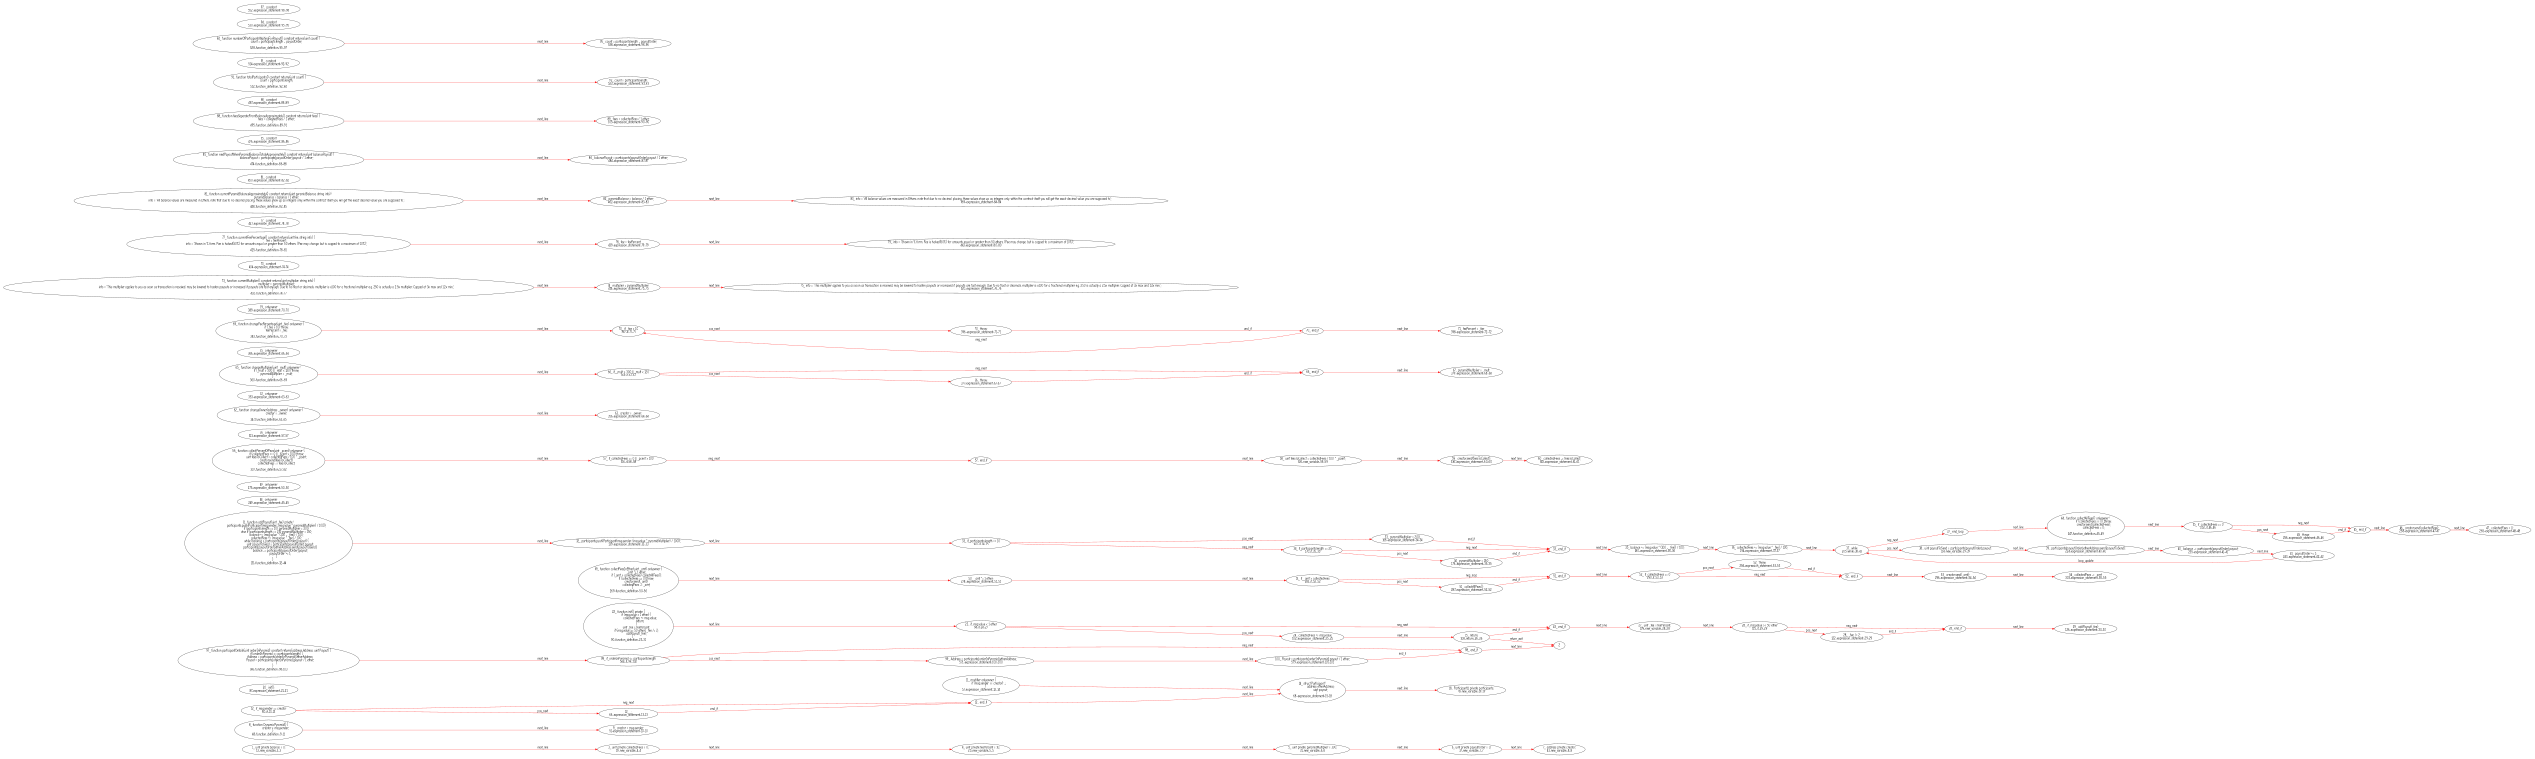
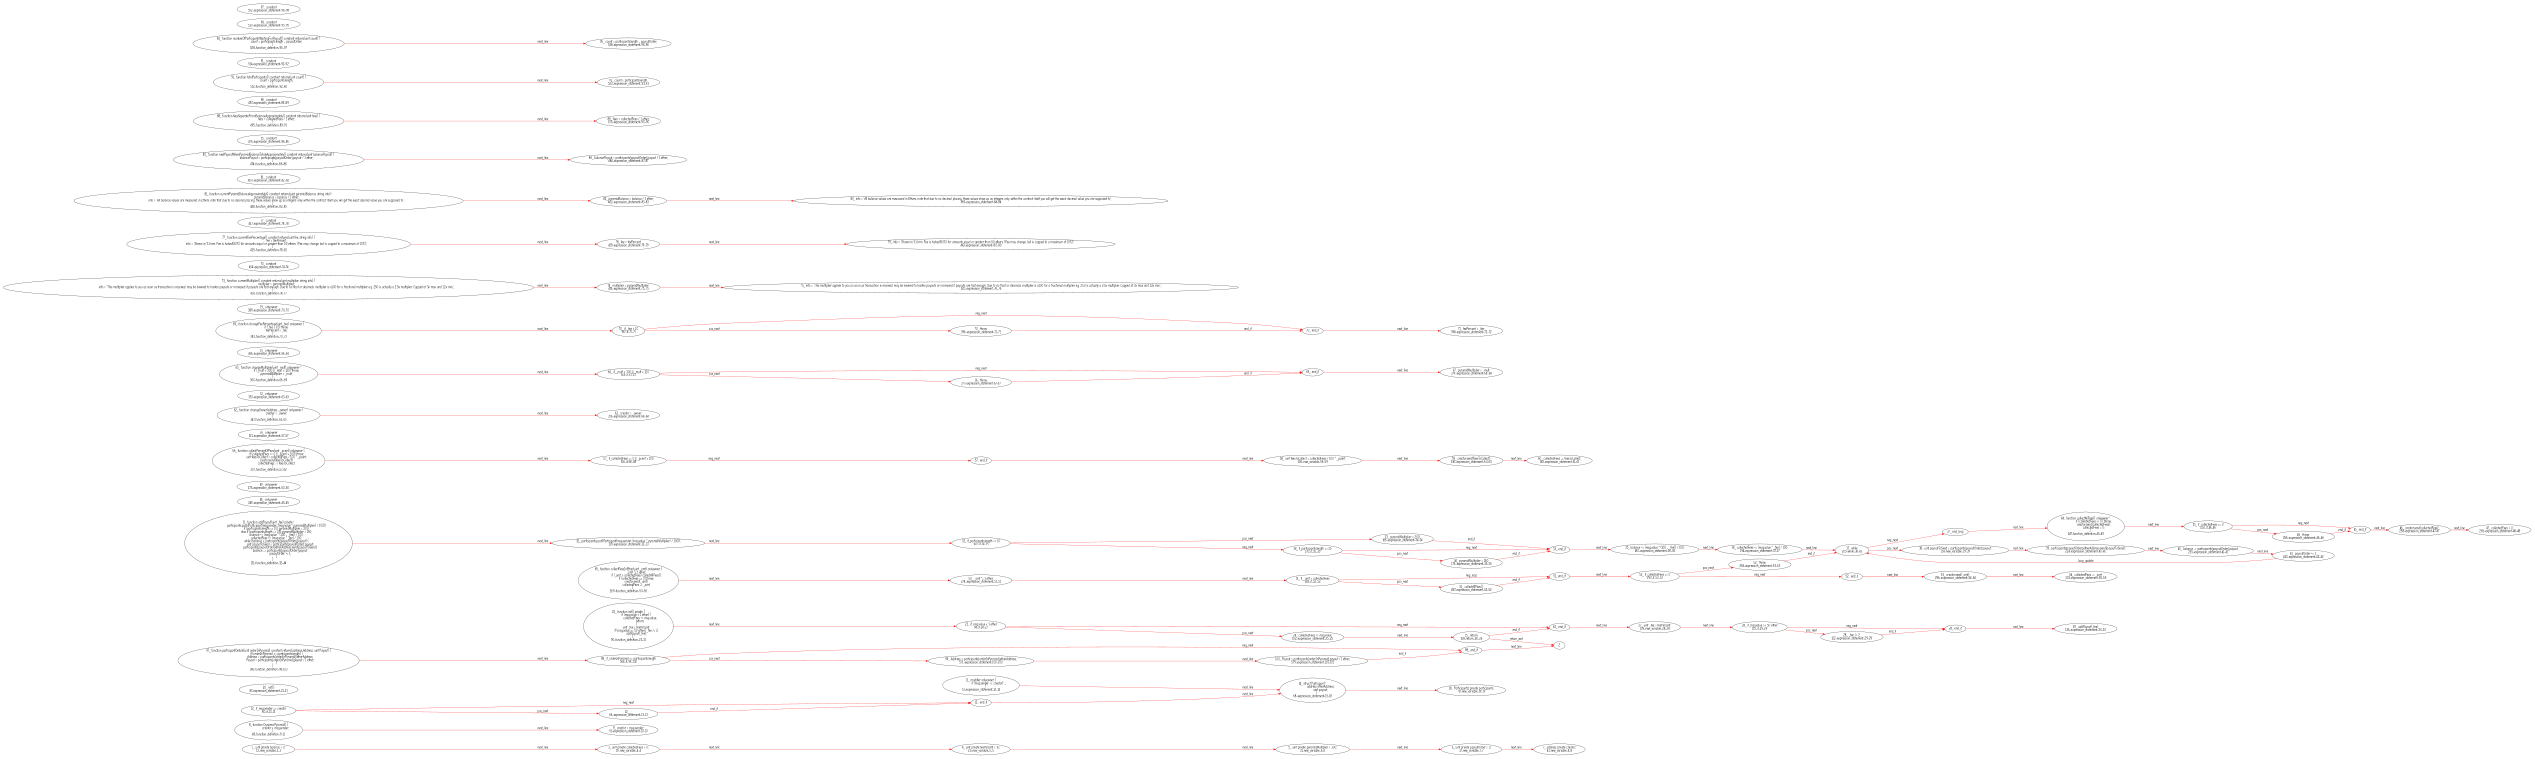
(974, 352) -> (972, 316)
(1812, 571) -> (1809, 557)
